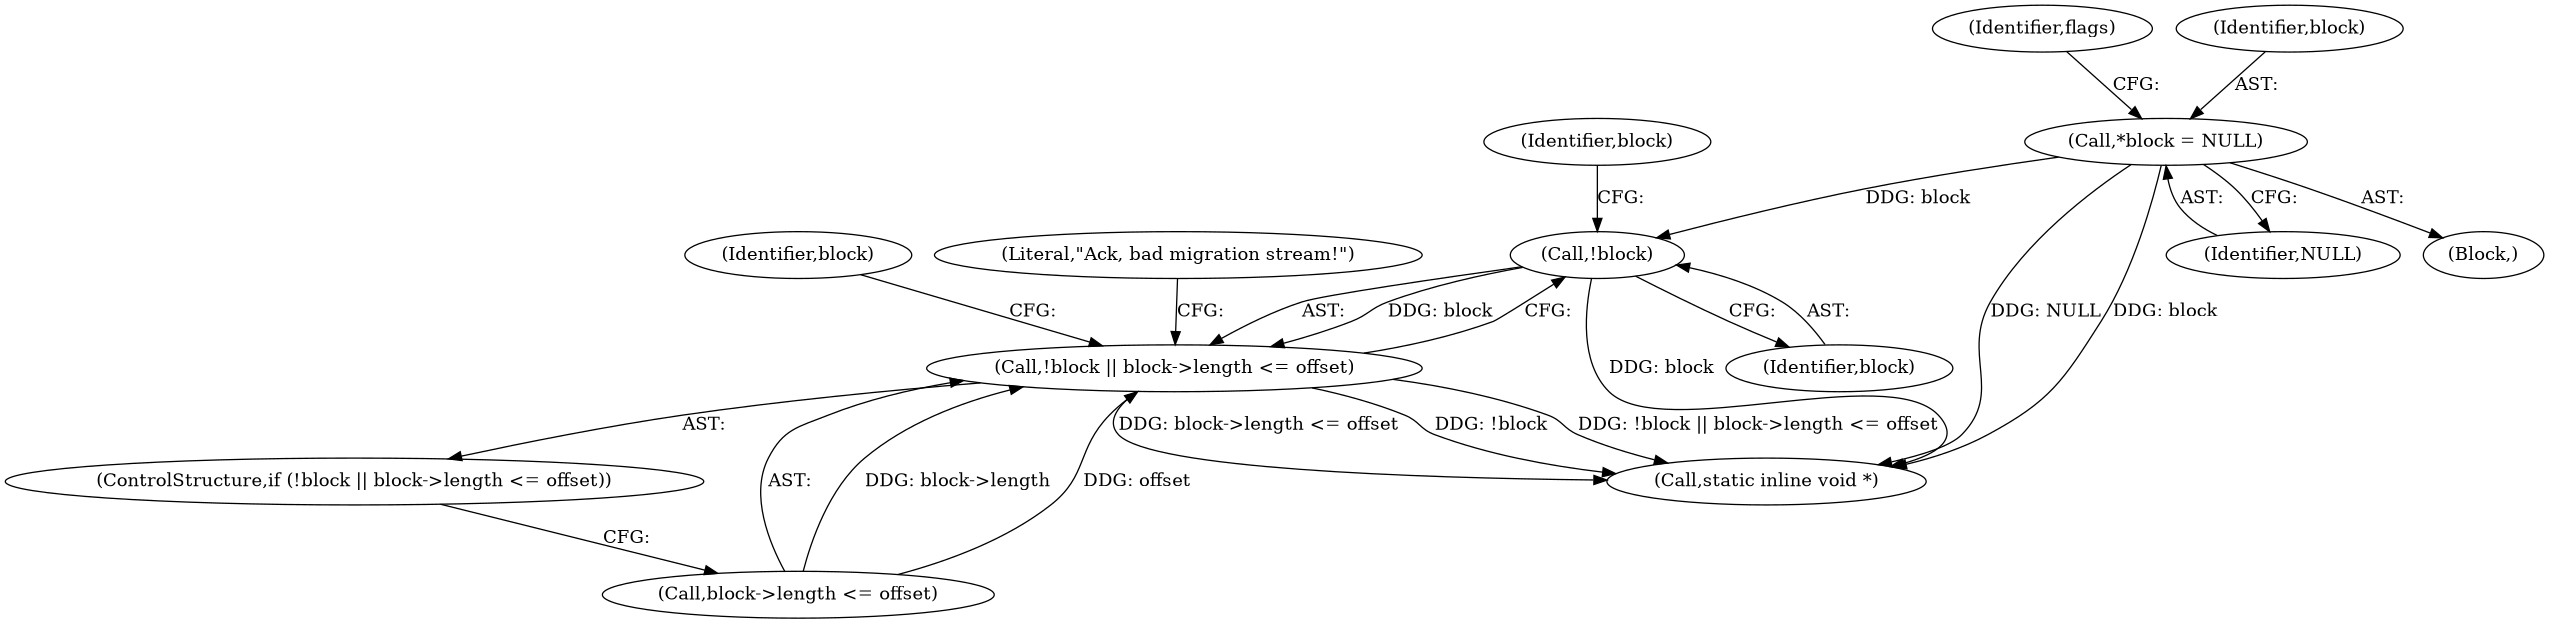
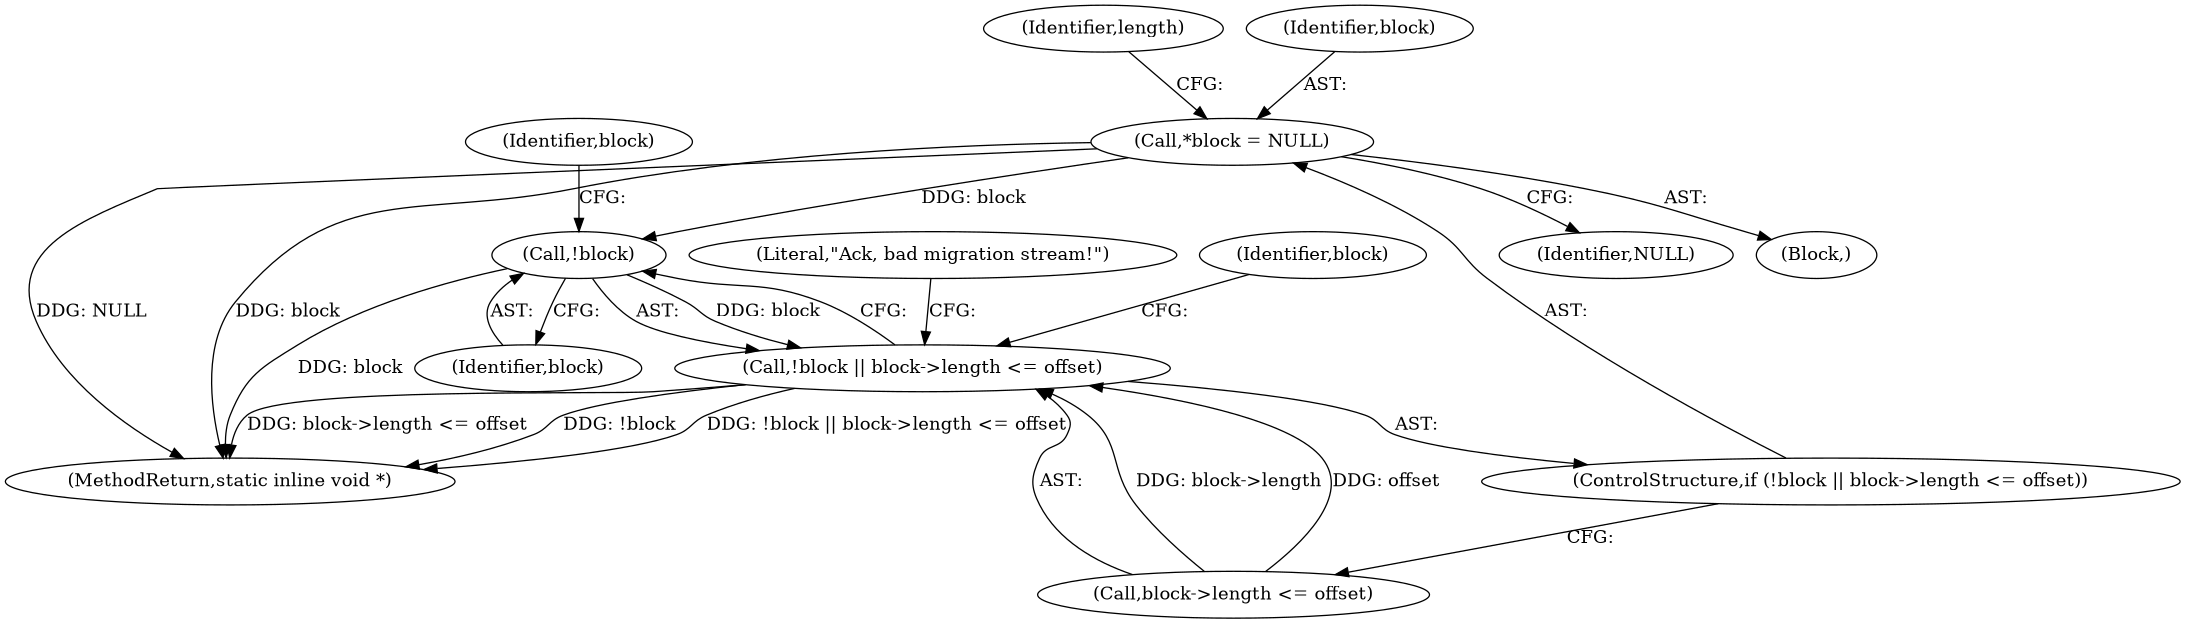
(2042, 29) -> (1103, 29)
(2185, 213) -> (1542, 317)
(1767, 482) -> (230, 482)
